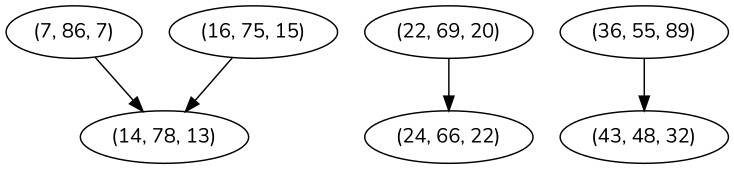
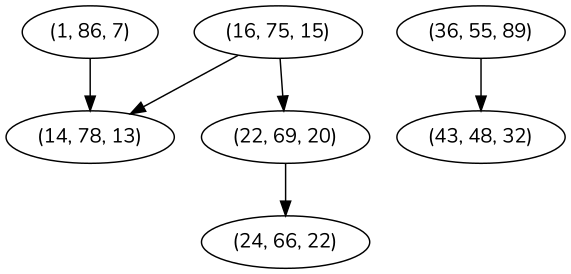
(74, 32) -> (90, 32)
none -> (281, 77)
